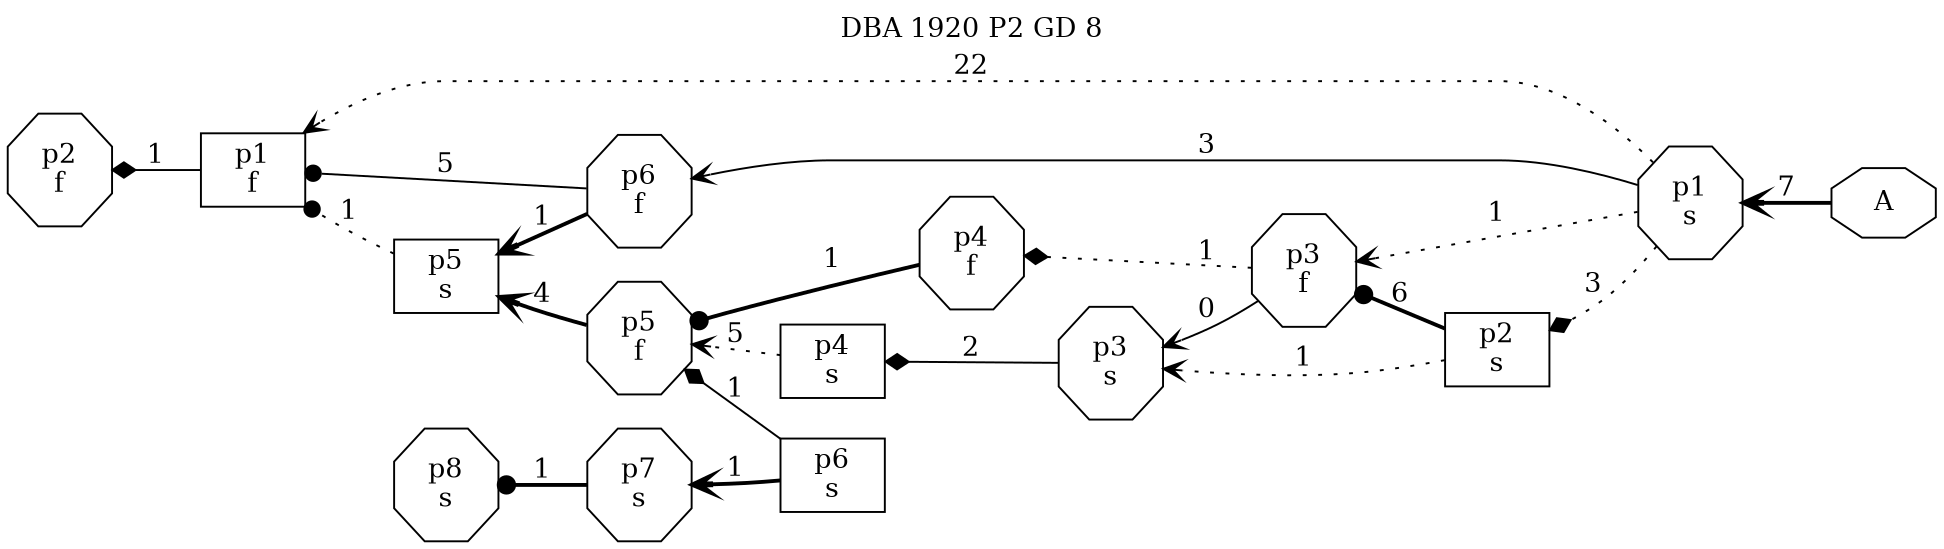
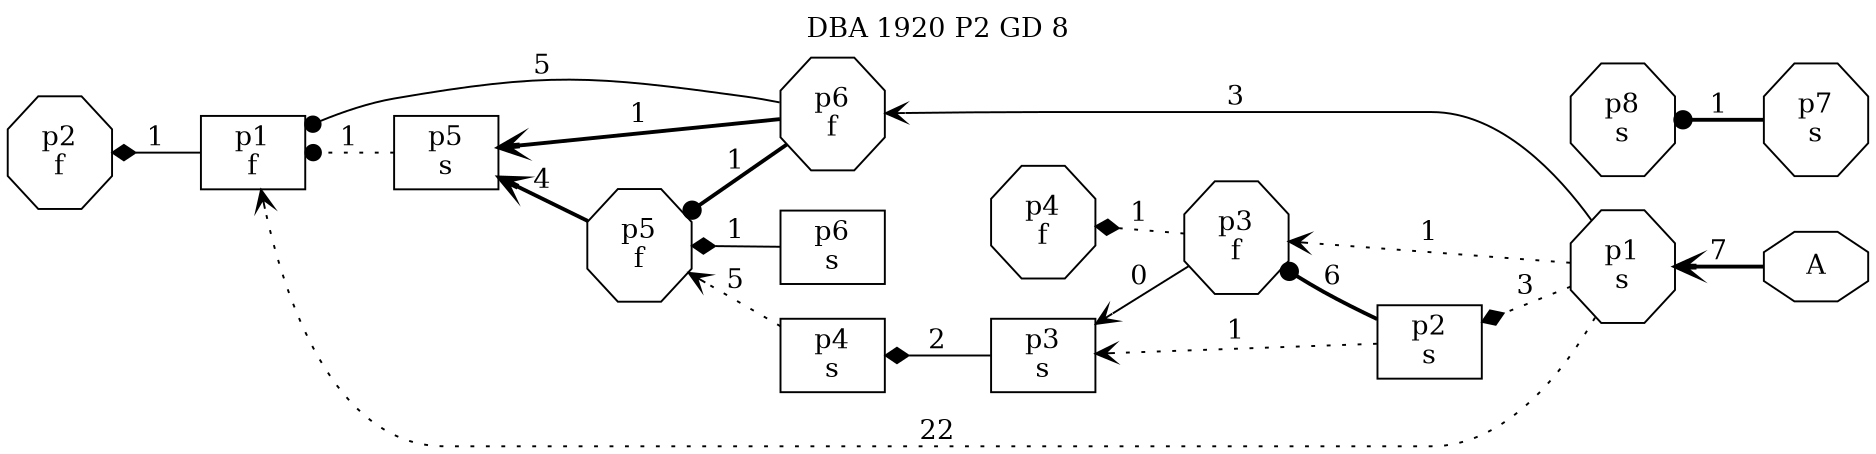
(813, 291) -> (743, 175)
(1111, 363) -> (1043, 355)
(746, 483) -> none
